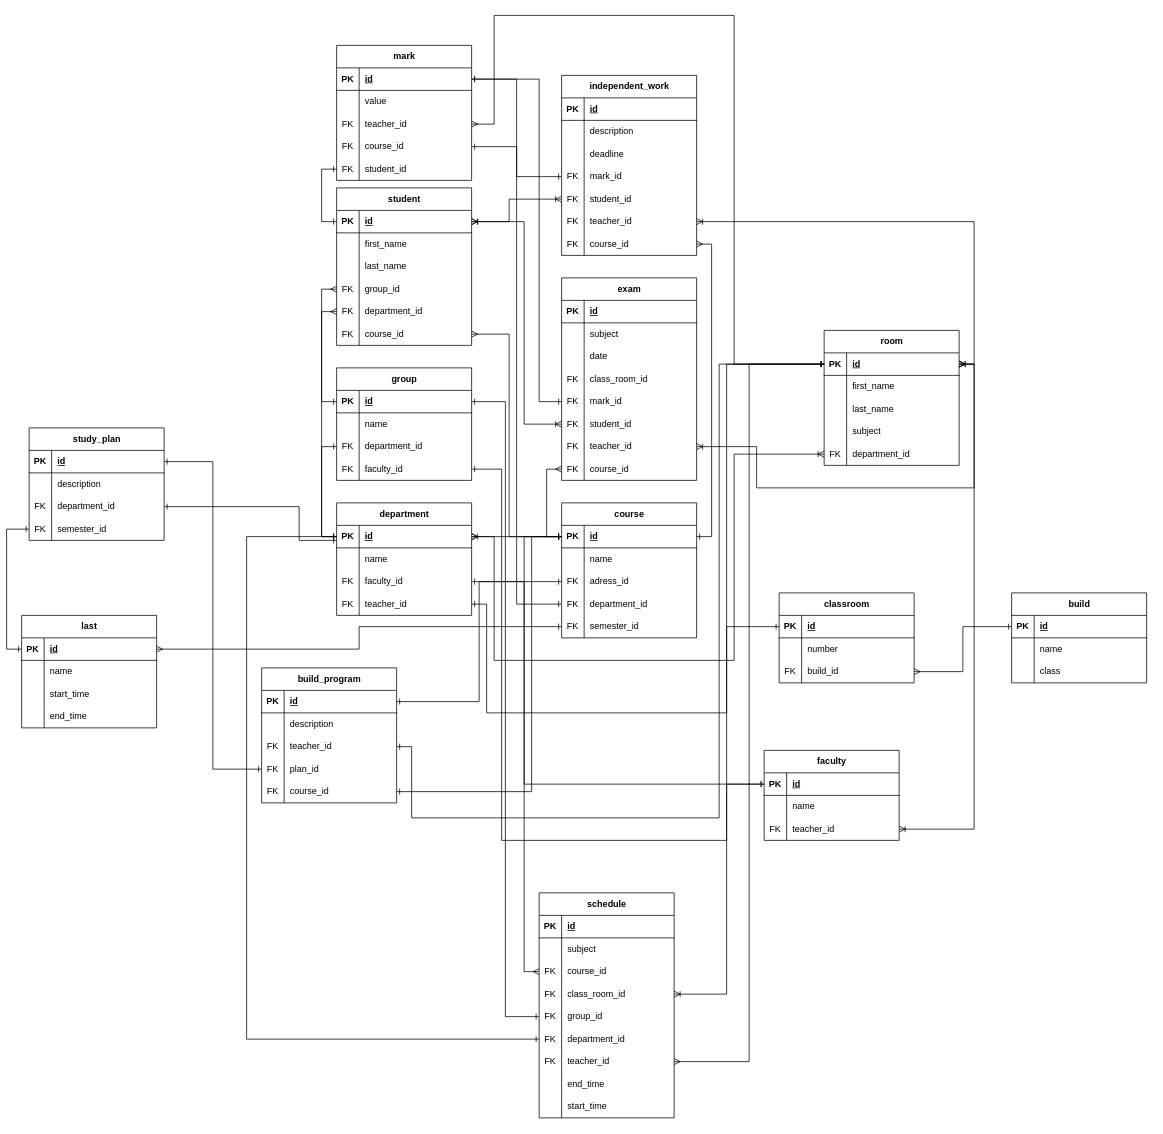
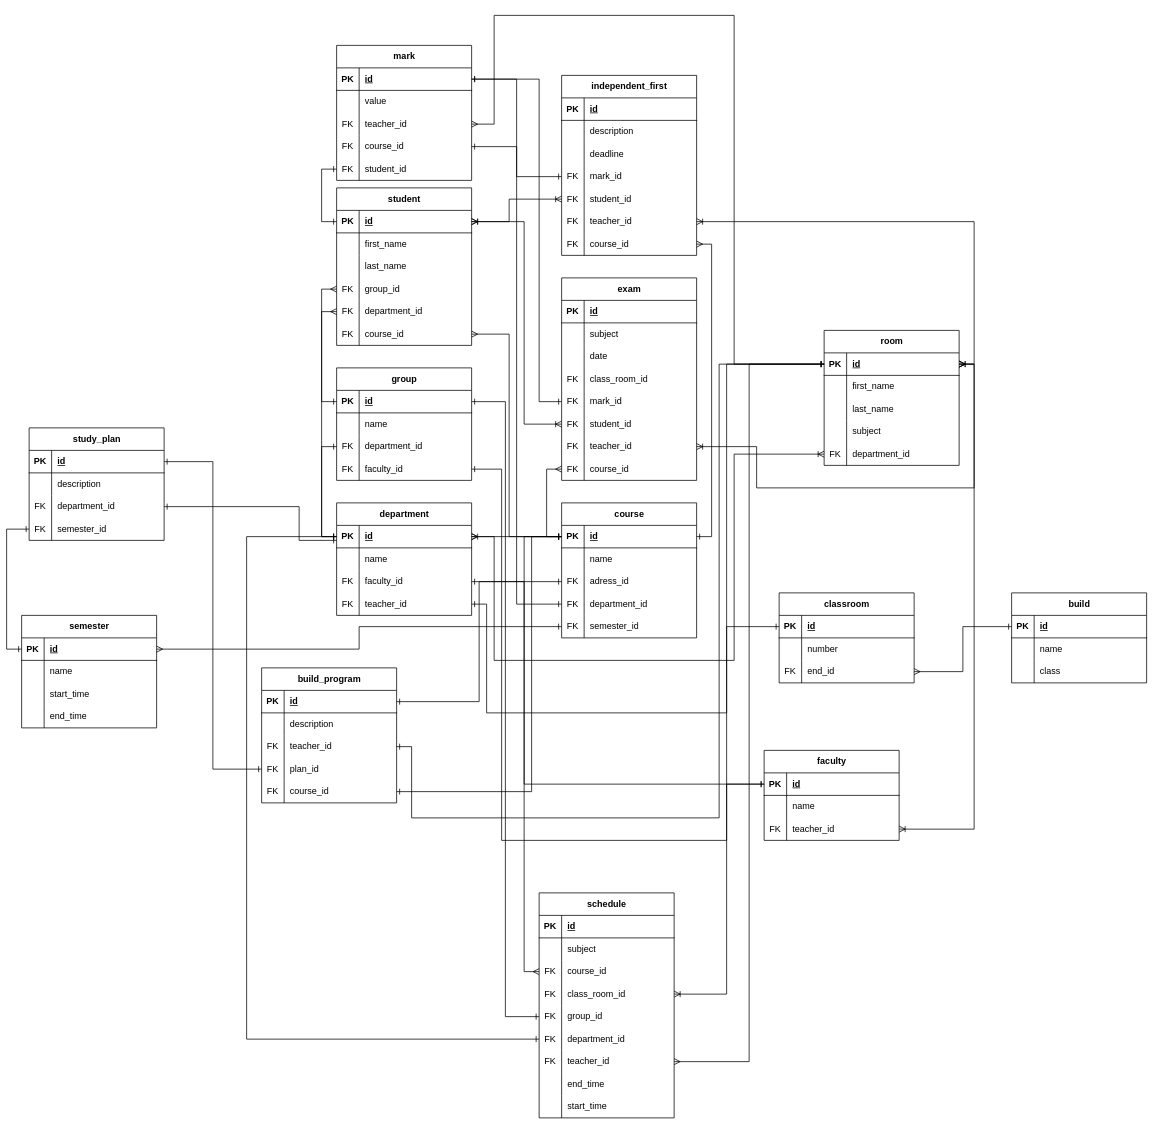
(629, 87) -> (629, 87)
(89, 627) -> (89, 627)
(824, 672) -> (821, 672)
